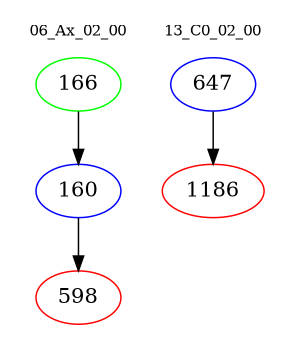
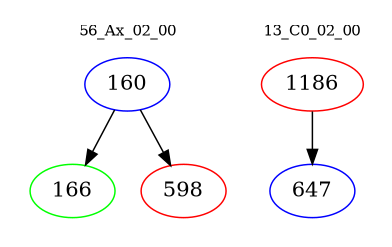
(78, 32) -> (128, 32)
(78, 130) -> (104, 131)
(213, 130) -> (312, 130)
